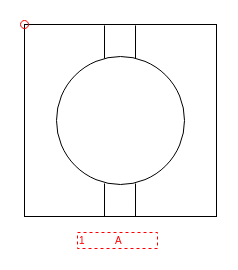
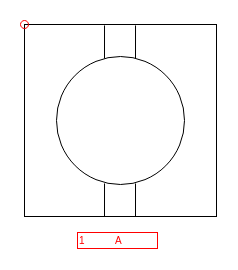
(118, 241) -> (118, 241)
